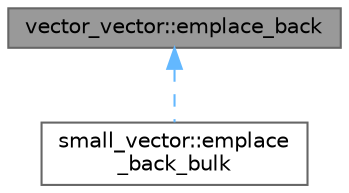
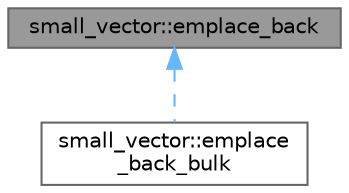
(175, 28) -> (175, 28)
